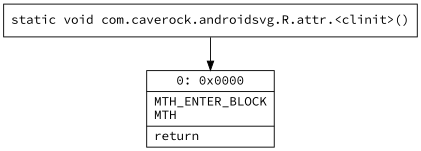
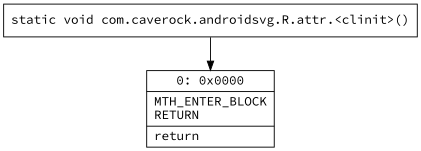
(165, 115) -> (177, 115)
